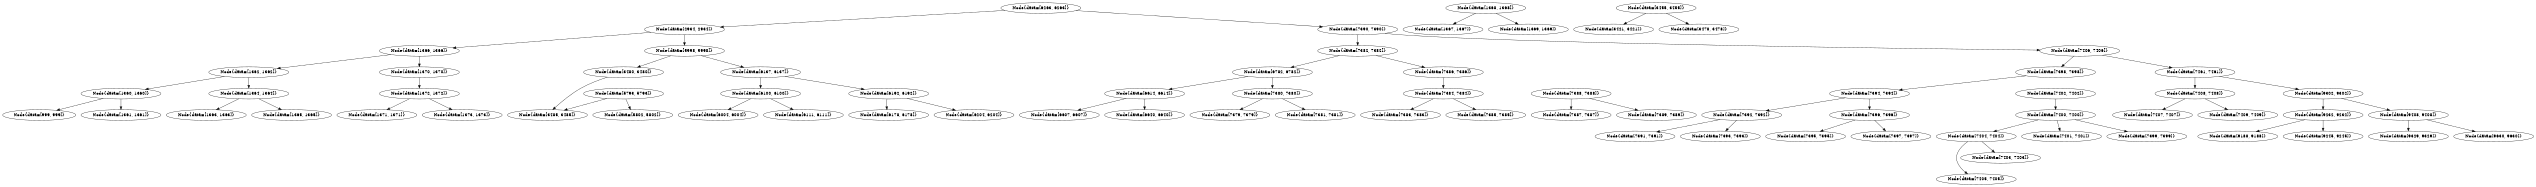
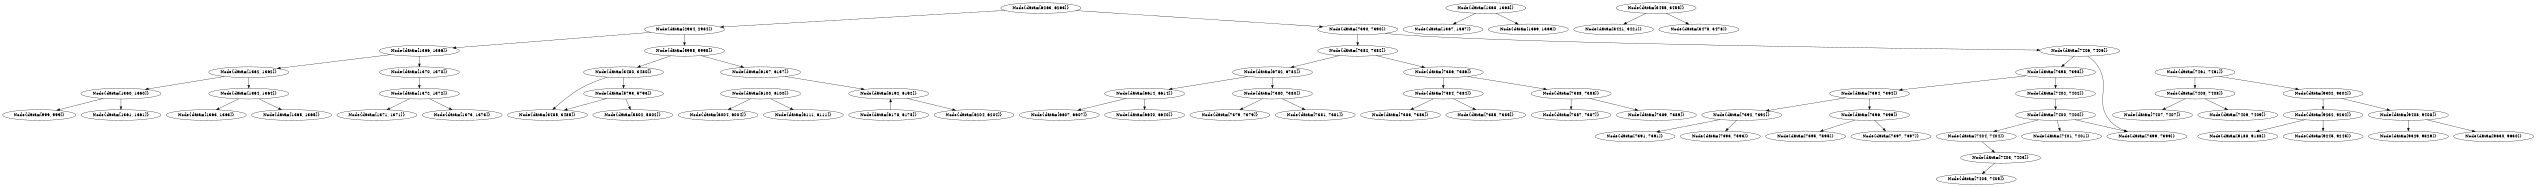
(2136, 61) -> (2103, 95)
none -> (624, 81)
(761, 81) -> none
none -> (2056, 81)
none -> (1506, 83)
(887, 103) -> (891, 106)
(1956, 156) -> (1990, 168)
